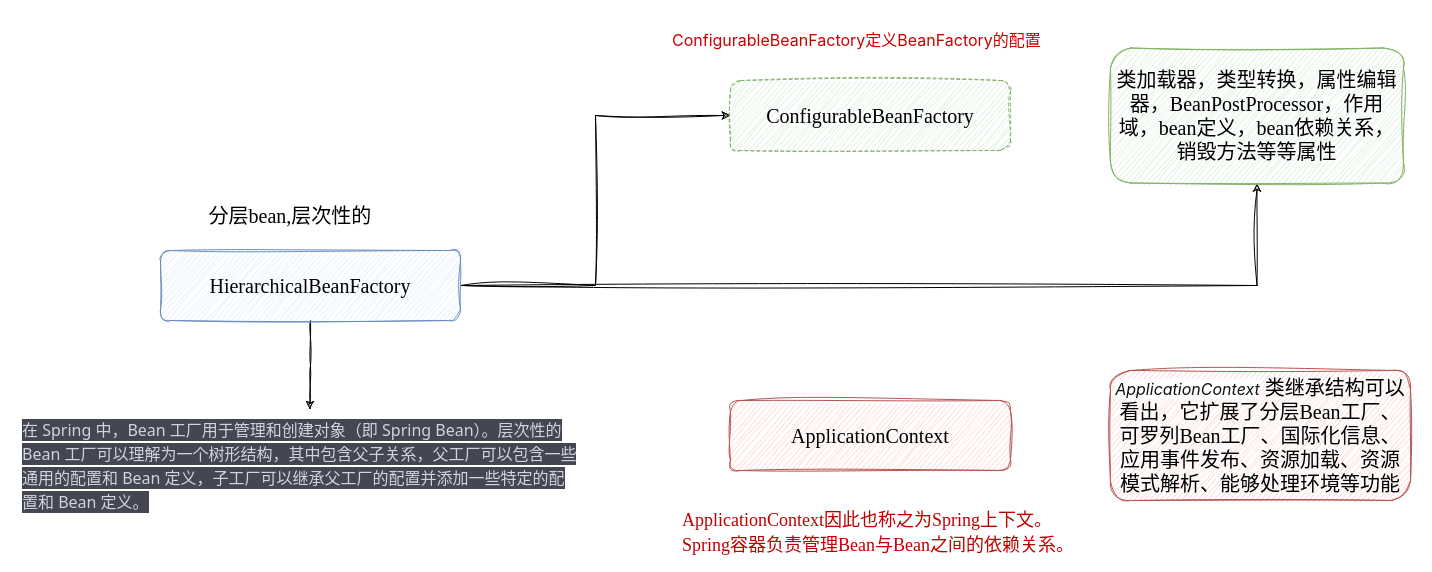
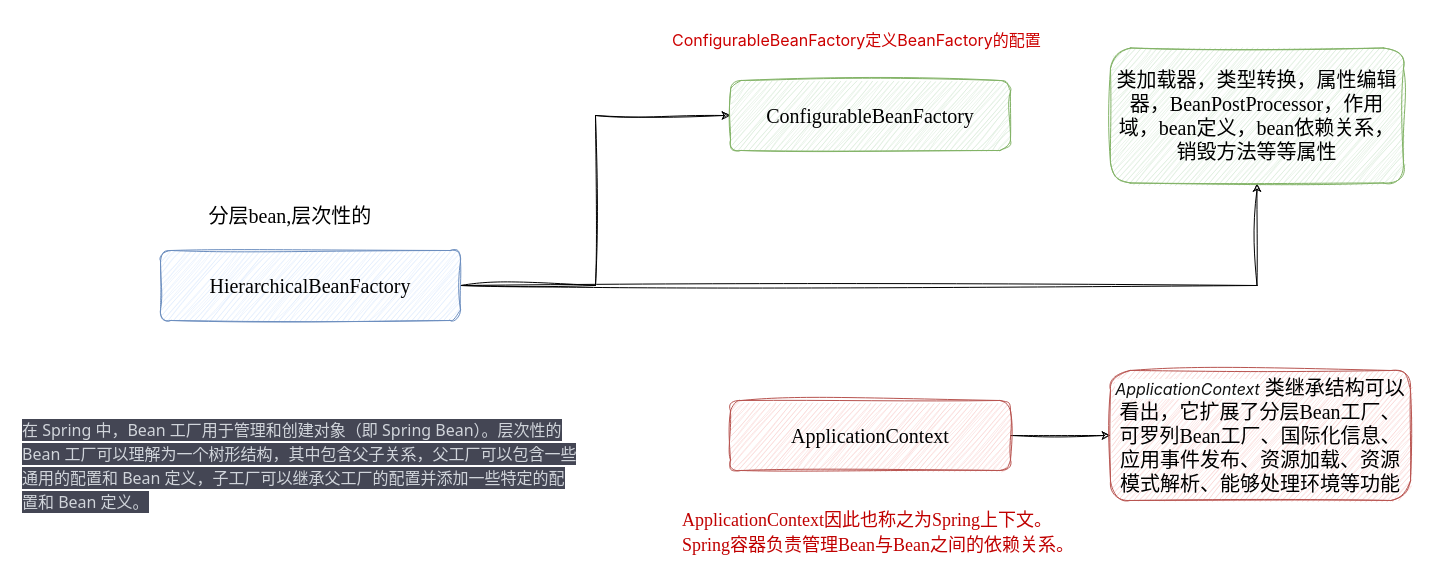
(871, 116) -> (871, 116)
(311, 362) -> none
none -> (1058, 436)
